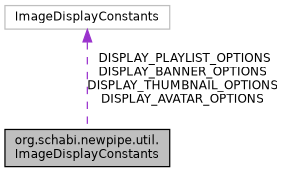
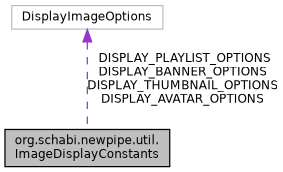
(87, 17) -> (87, 17)
